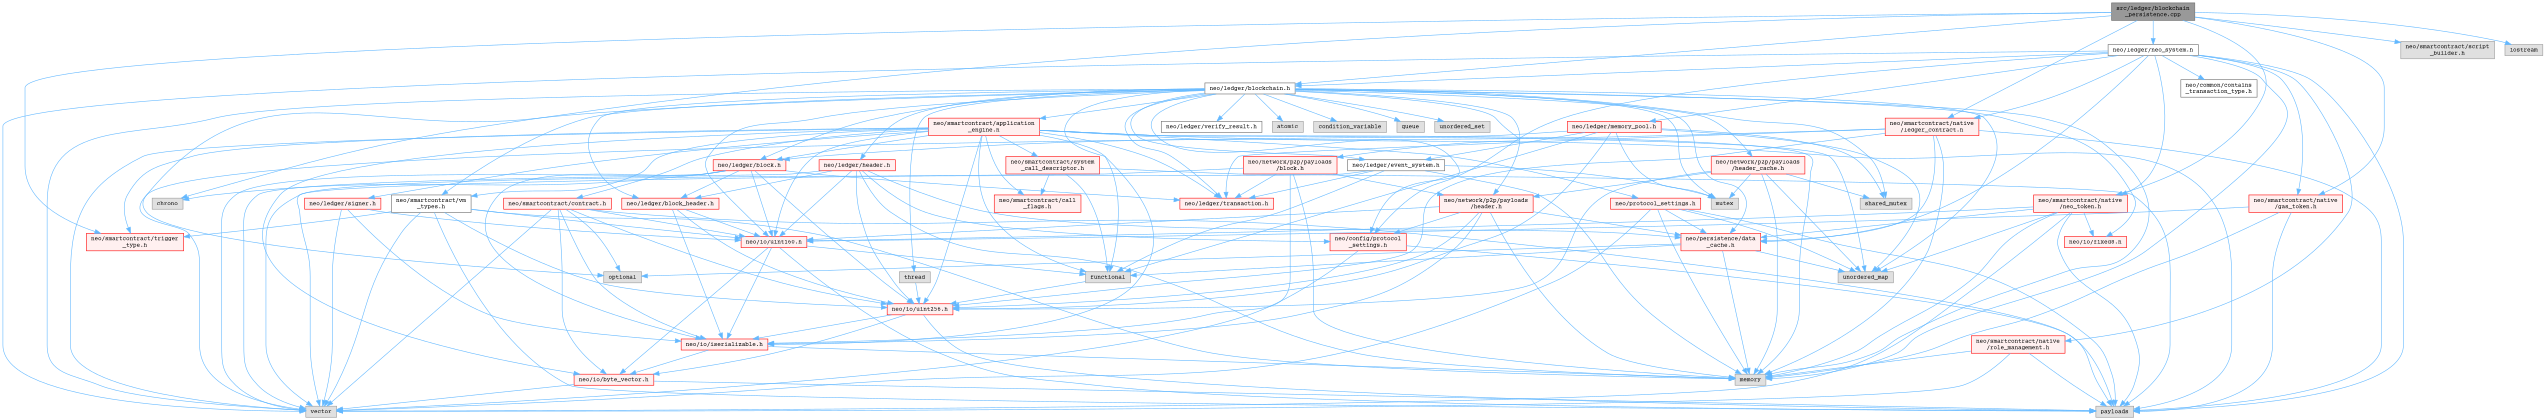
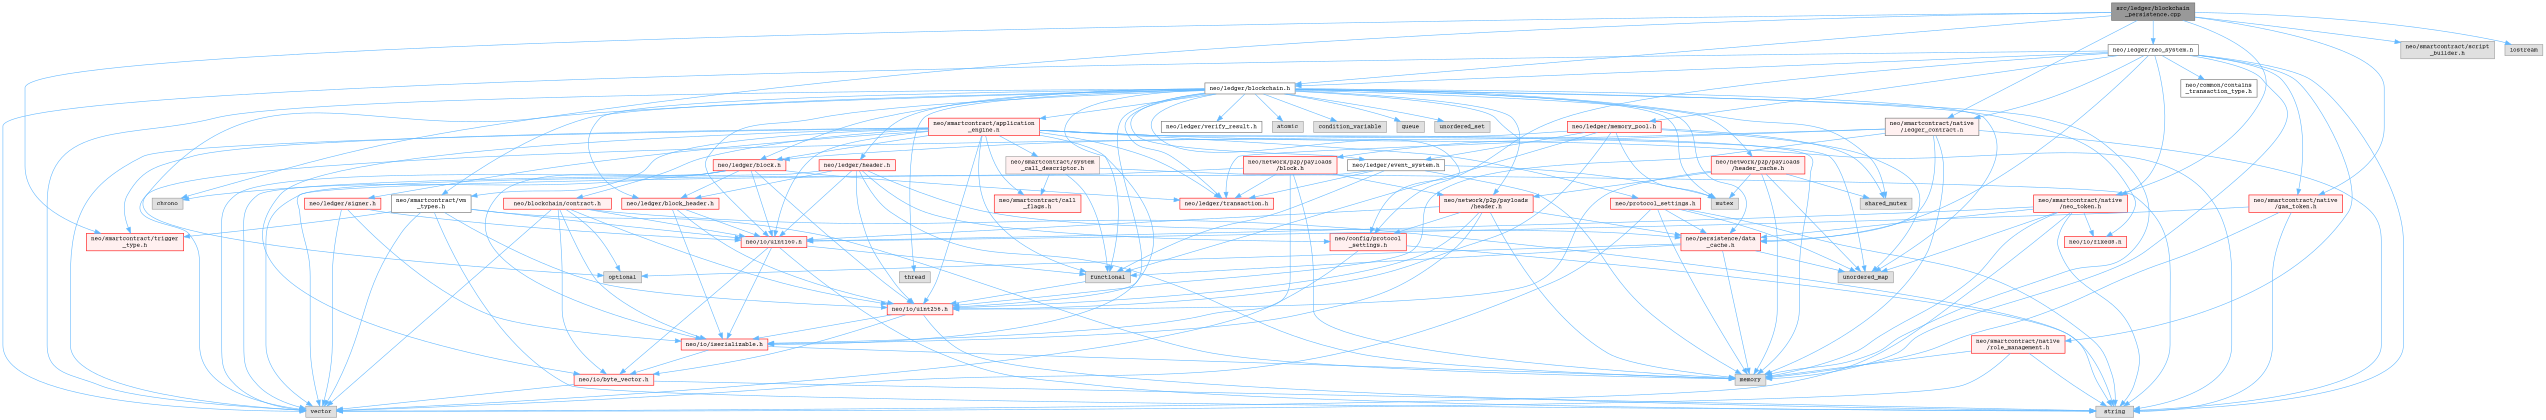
(1932, 127) -> (1932, 127)
(1053, 165) -> (1053, 165)
(558, 204) -> (558, 204)
(917, 290) -> (1140, 246)
(2115, 412) -> (2115, 412)
